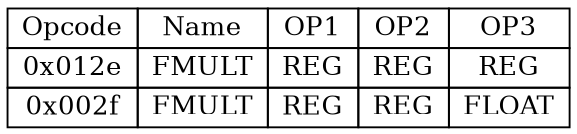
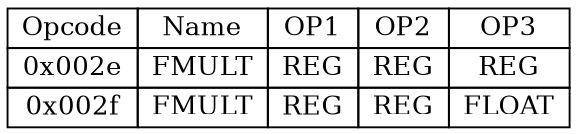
(73, 67) -> (73, 67)
